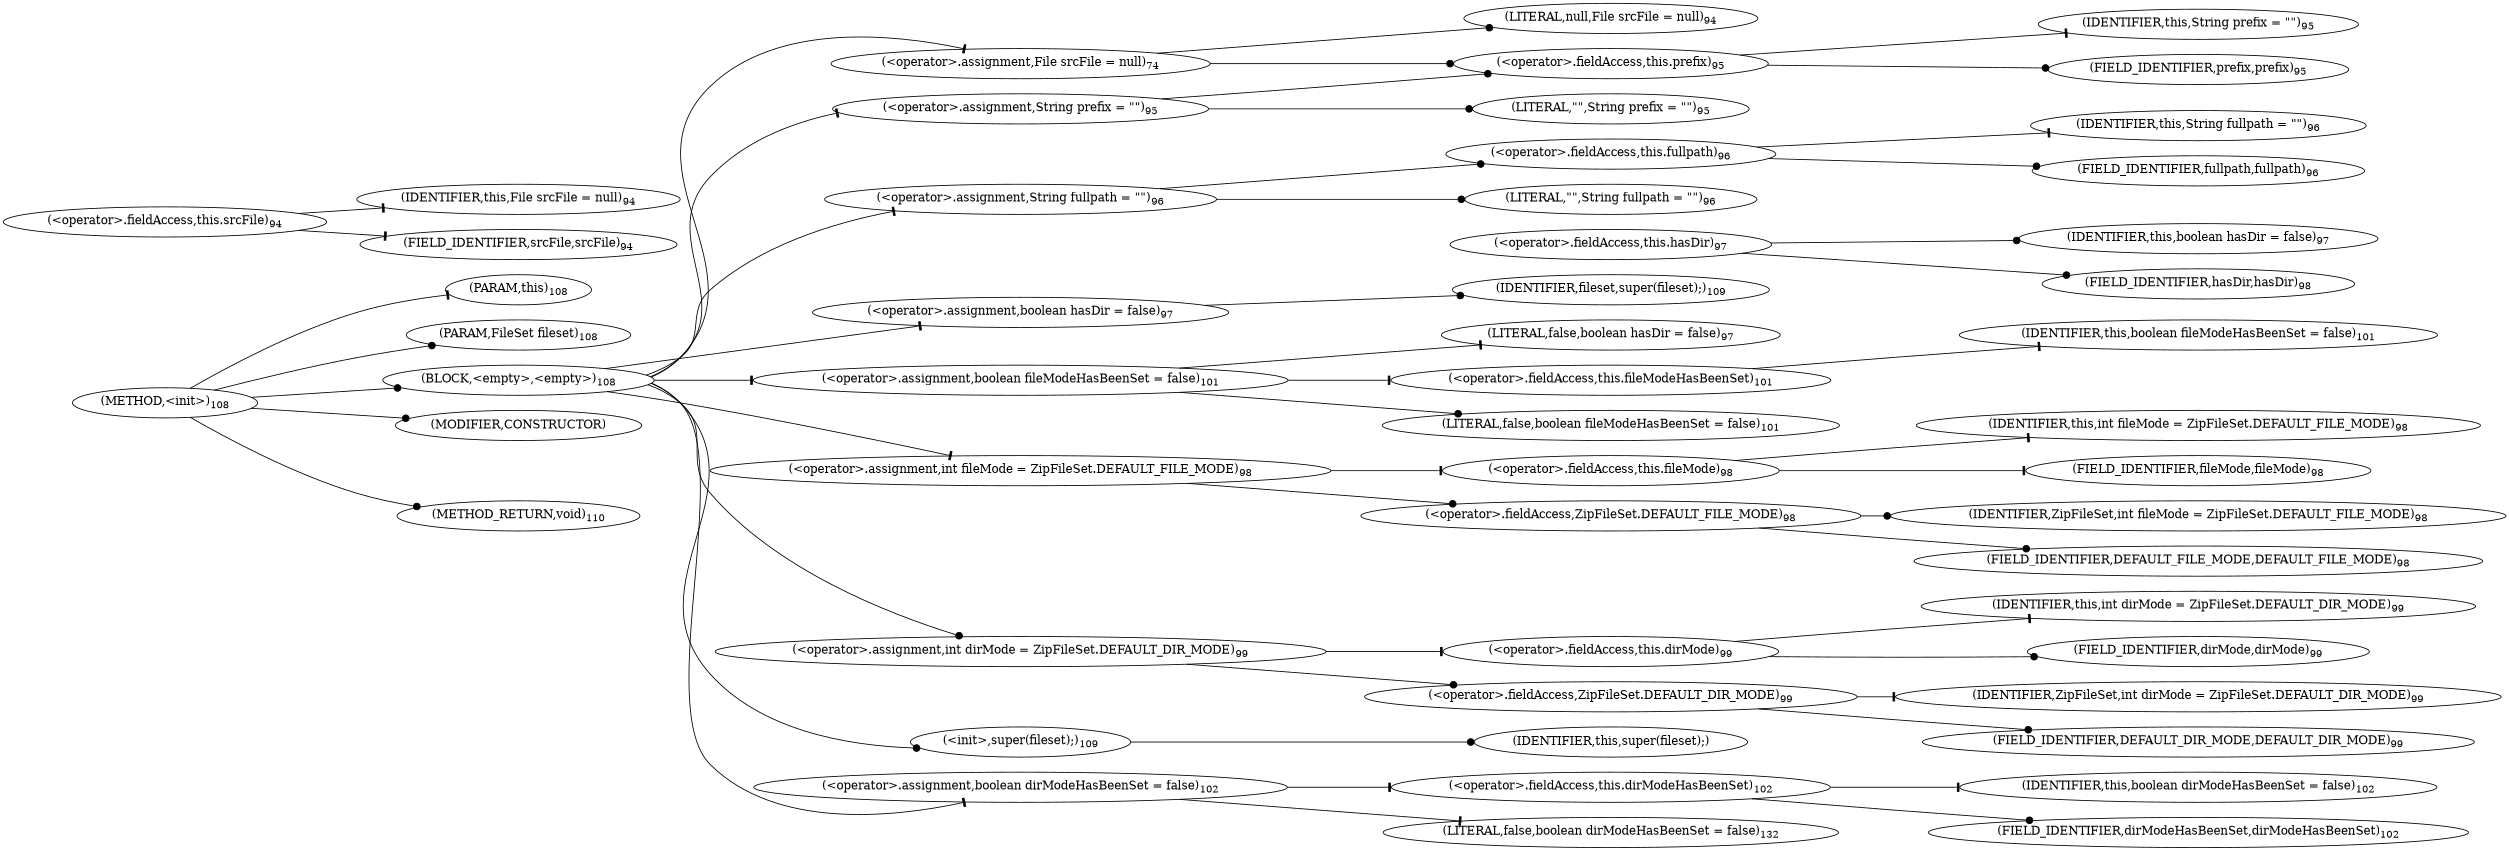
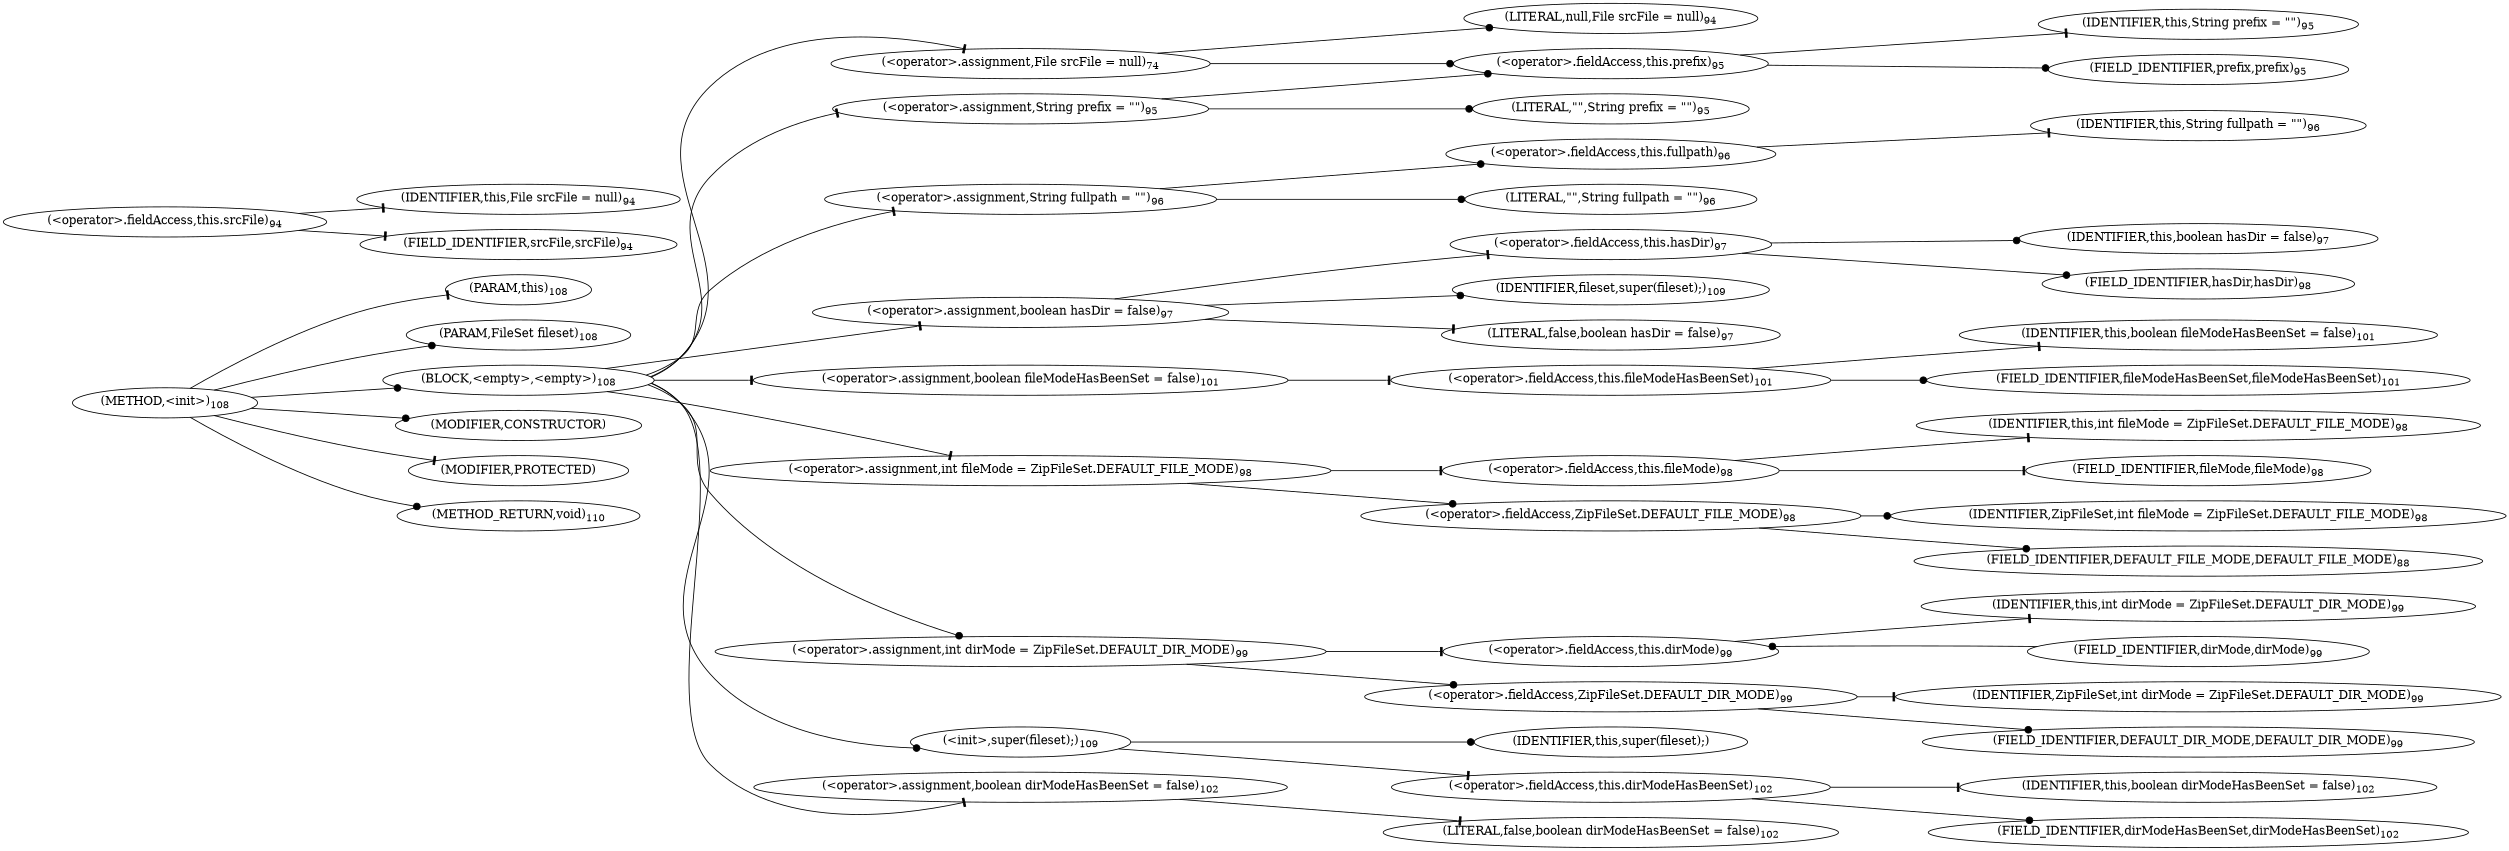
(2198, 171) -> none
none -> (1300, 274)
(1329, 357) -> (1328, 324)
none -> (2198, 380)
(1611, 425) -> none
none -> (518, 471)
(2404, 560) -> (2404, 560)
(1900, 657) -> (1907, 646)
(1337, 787) -> (1292, 762)
(1770, 831) -> (1770, 831)
